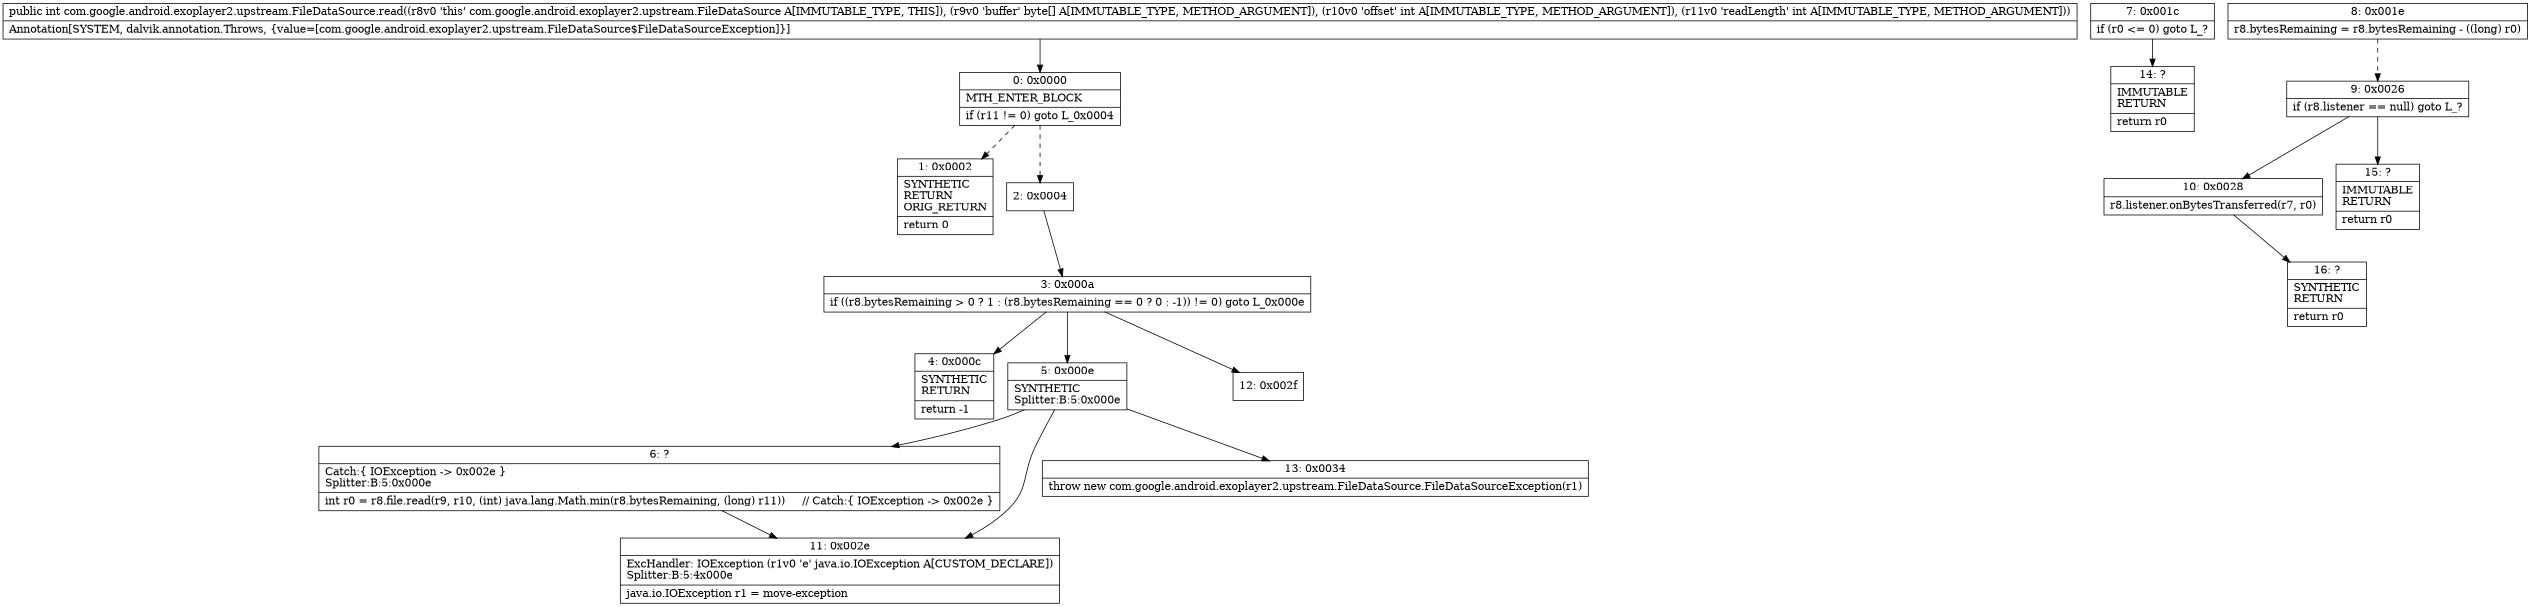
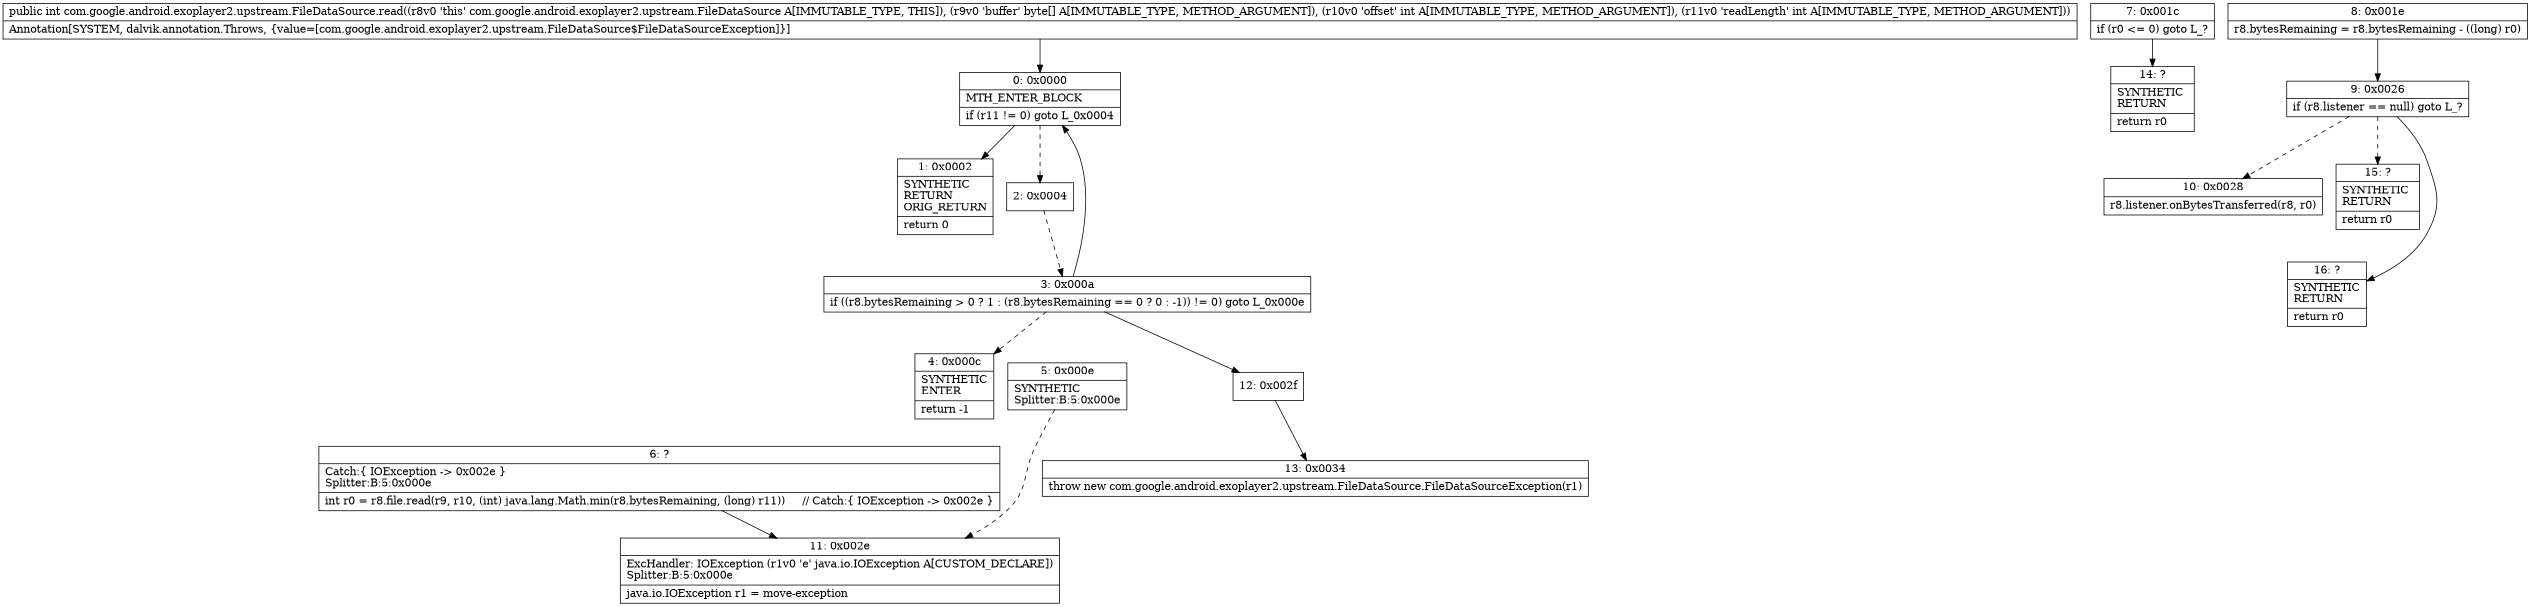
(2378, 56) -> (2378, 56)
(2153, 93) -> (2150, 93)
(2378, 137) -> (2378, 137)
(1001, 139) -> (1001, 139)
(2299, 146) -> (2299, 146)
(2378, 190) -> (2375, 190)
(2213, 206) -> (2213, 206)
(2259, 236) -> (2437, 206)
(1052, 240) -> (1052, 240)
(1023, 330) -> (1023, 330)
(1067, 334) -> (1086, 203)
(946, 391) -> (941, 391)
(963, 430) -> none
(1195, 434) -> (1289, 427)
(1025, 481) -> (1025, 481)
(680, 576) -> (680, 576)
